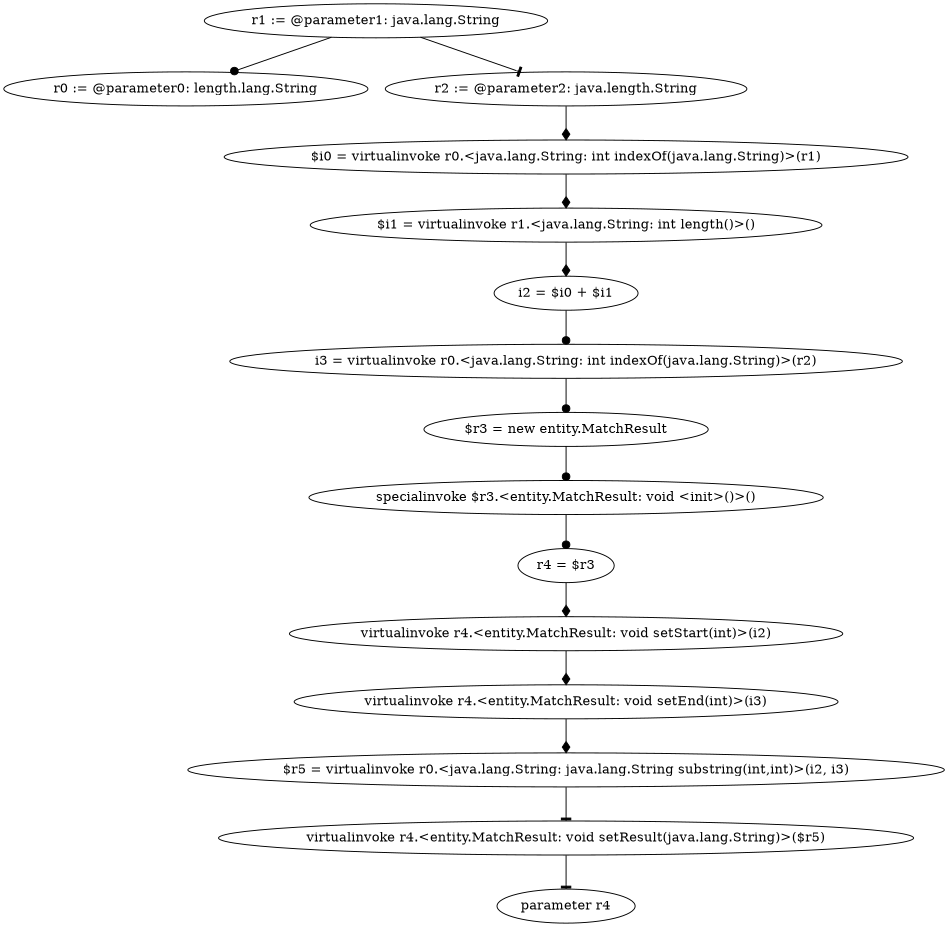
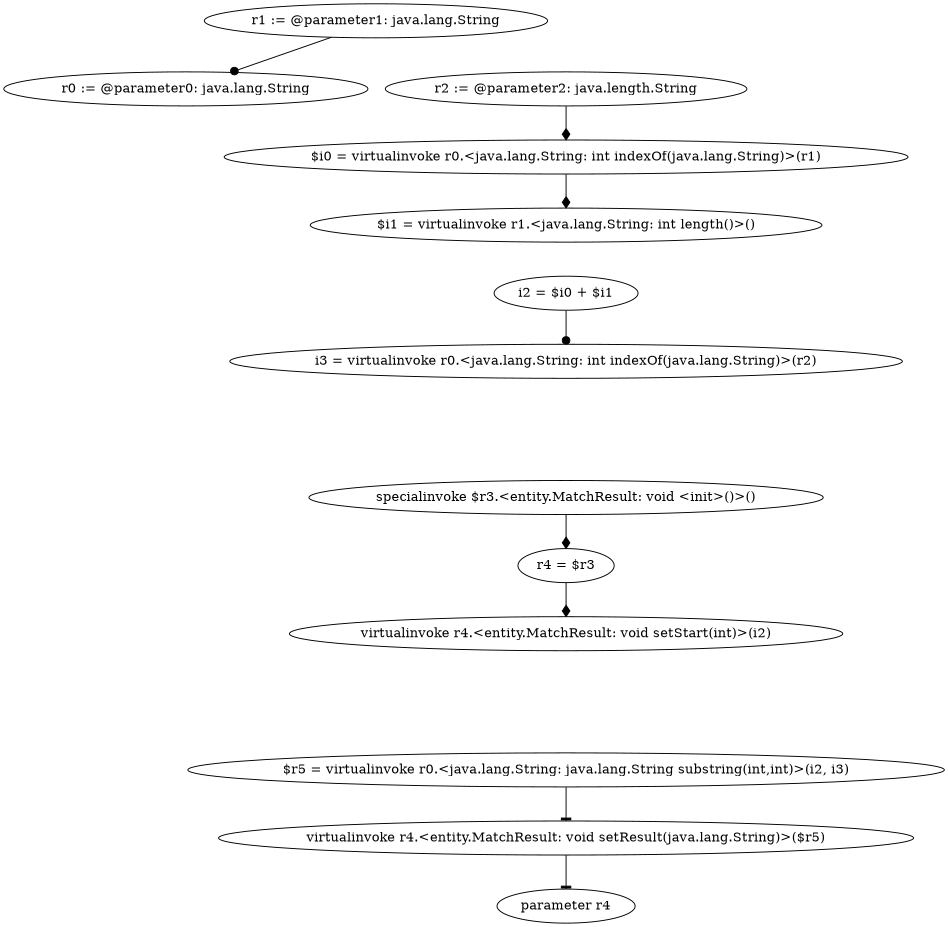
(468, 54) -> none
(186, 89) -> (186, 89)
(566, 254) -> none
(566, 429) -> none
(566, 528) -> (566, 528)
(566, 702) -> none
